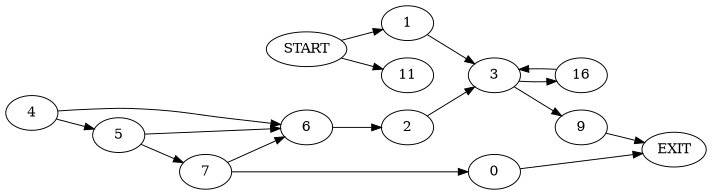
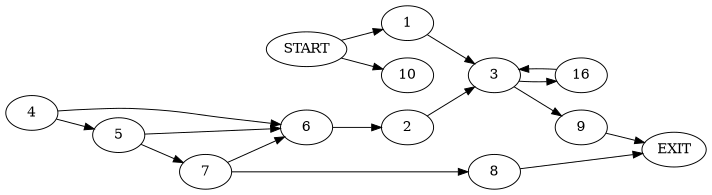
(408, 75) -> (408, 75)
(494, 172) -> (494, 172)
